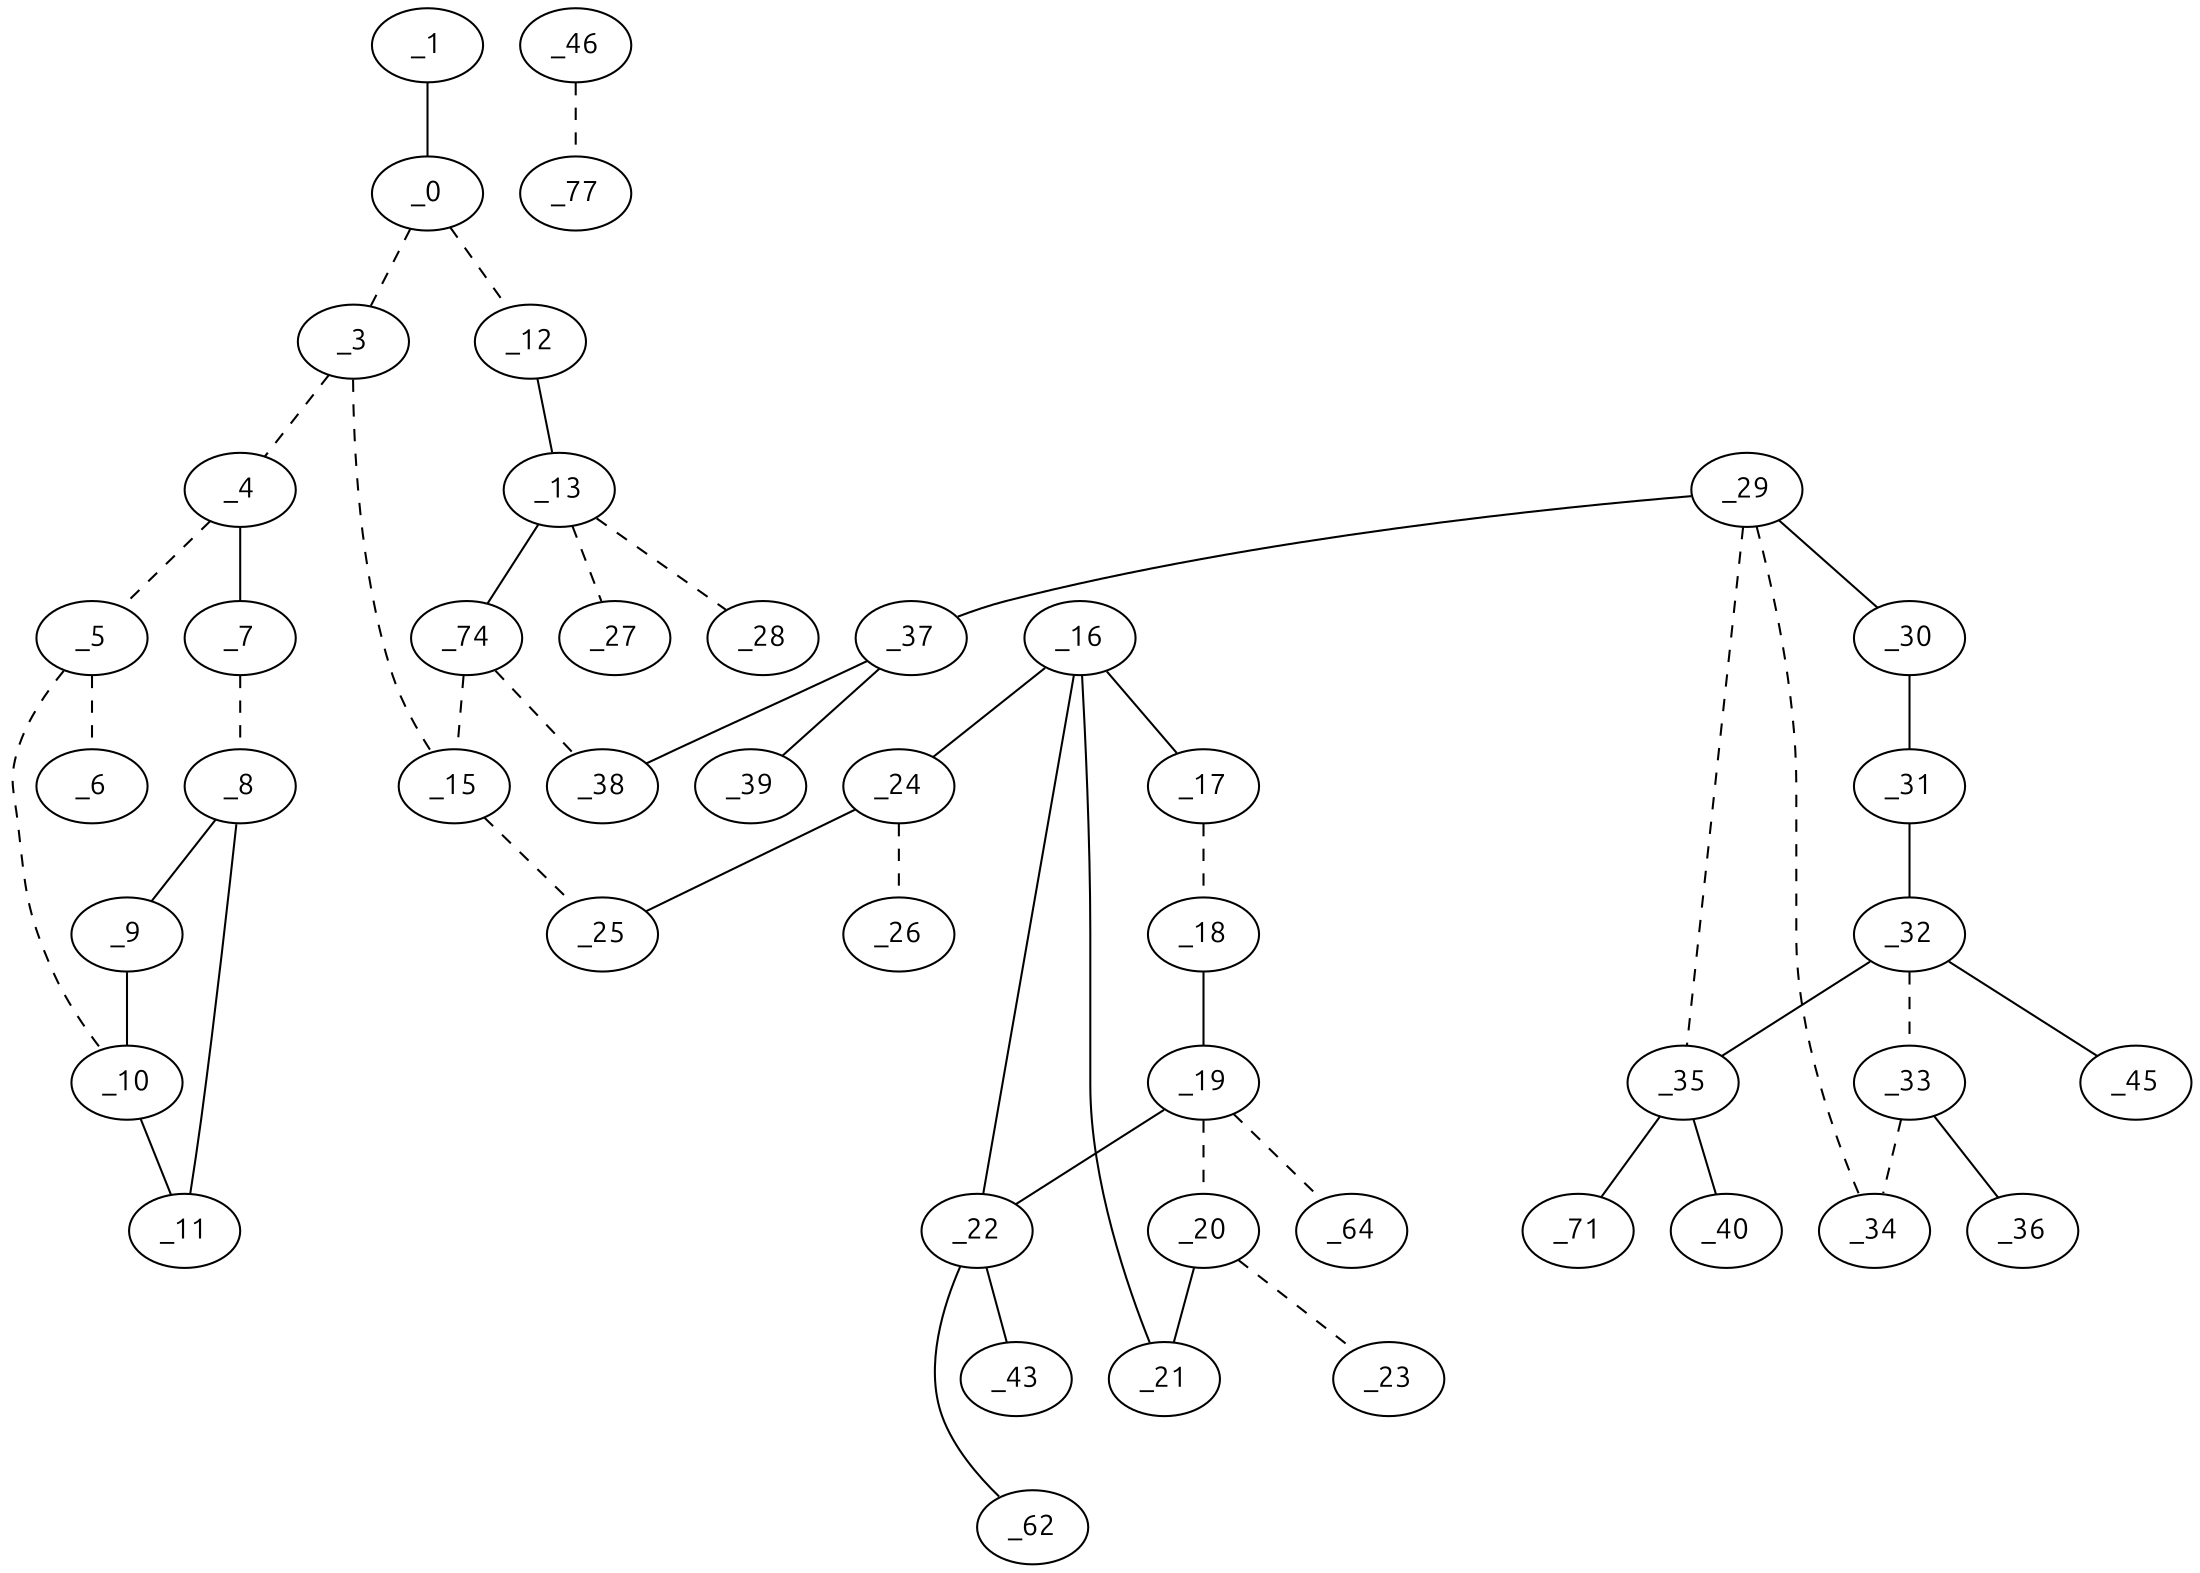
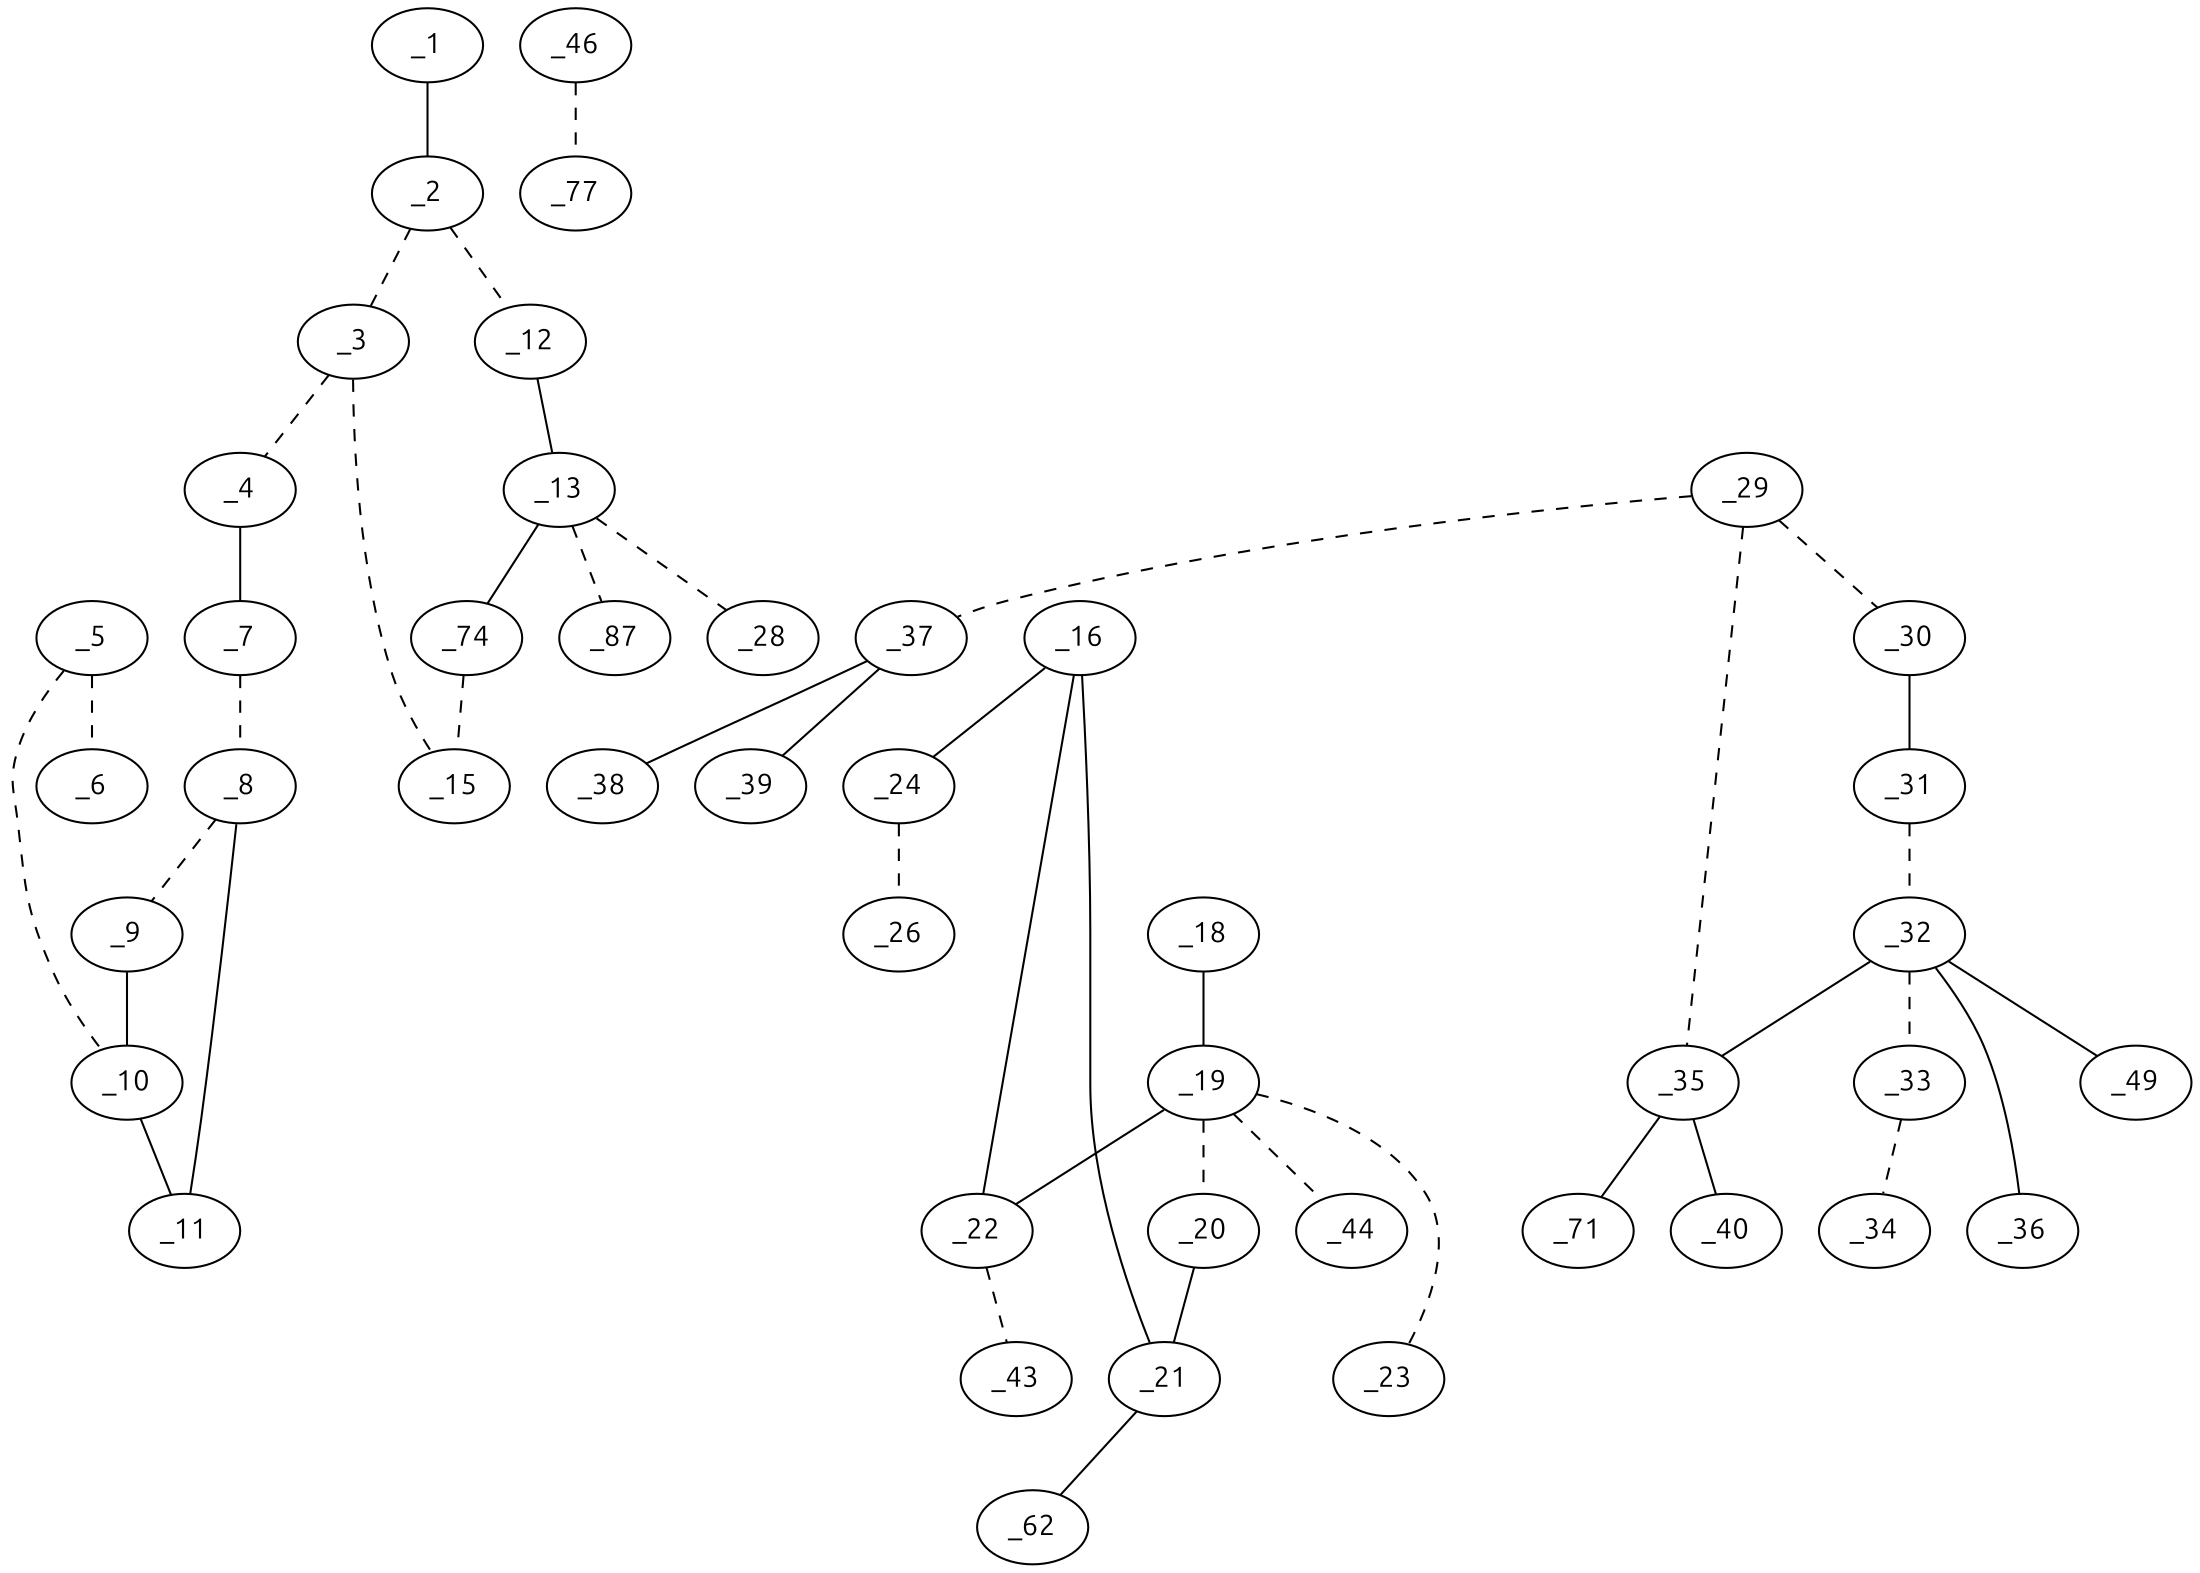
(428, 193) -> (428, 193)
(1322, 539) -> (1322, 539)
(166, 564) -> none
(1828, 564) -> (1828, 564)
(615, 638) -> (615, 638)
(535, 712) -> none
(1204, 786) -> none
(184, 860) -> (184, 860)
(1910, 861) -> (1910, 861)
(1796, 863) -> none
(602, 934) -> none
(2136, 1083) -> (2136, 1083)
(1966, 1157) -> (1994, 1074)
(1352, 1231) -> (1352, 1231)
(997, 1305) -> (997, 1305)
(1296, 1305) -> (1413, 1177)
(936, 1390) -> (1099, 1453)
